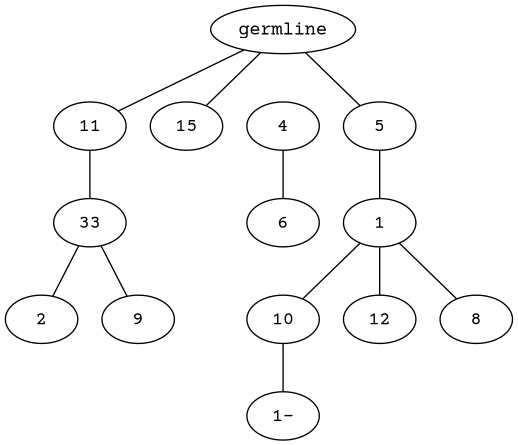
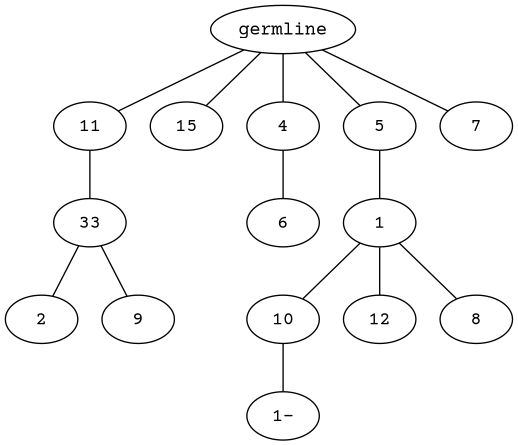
none -> (283, 78)
none -> (476, 126)
